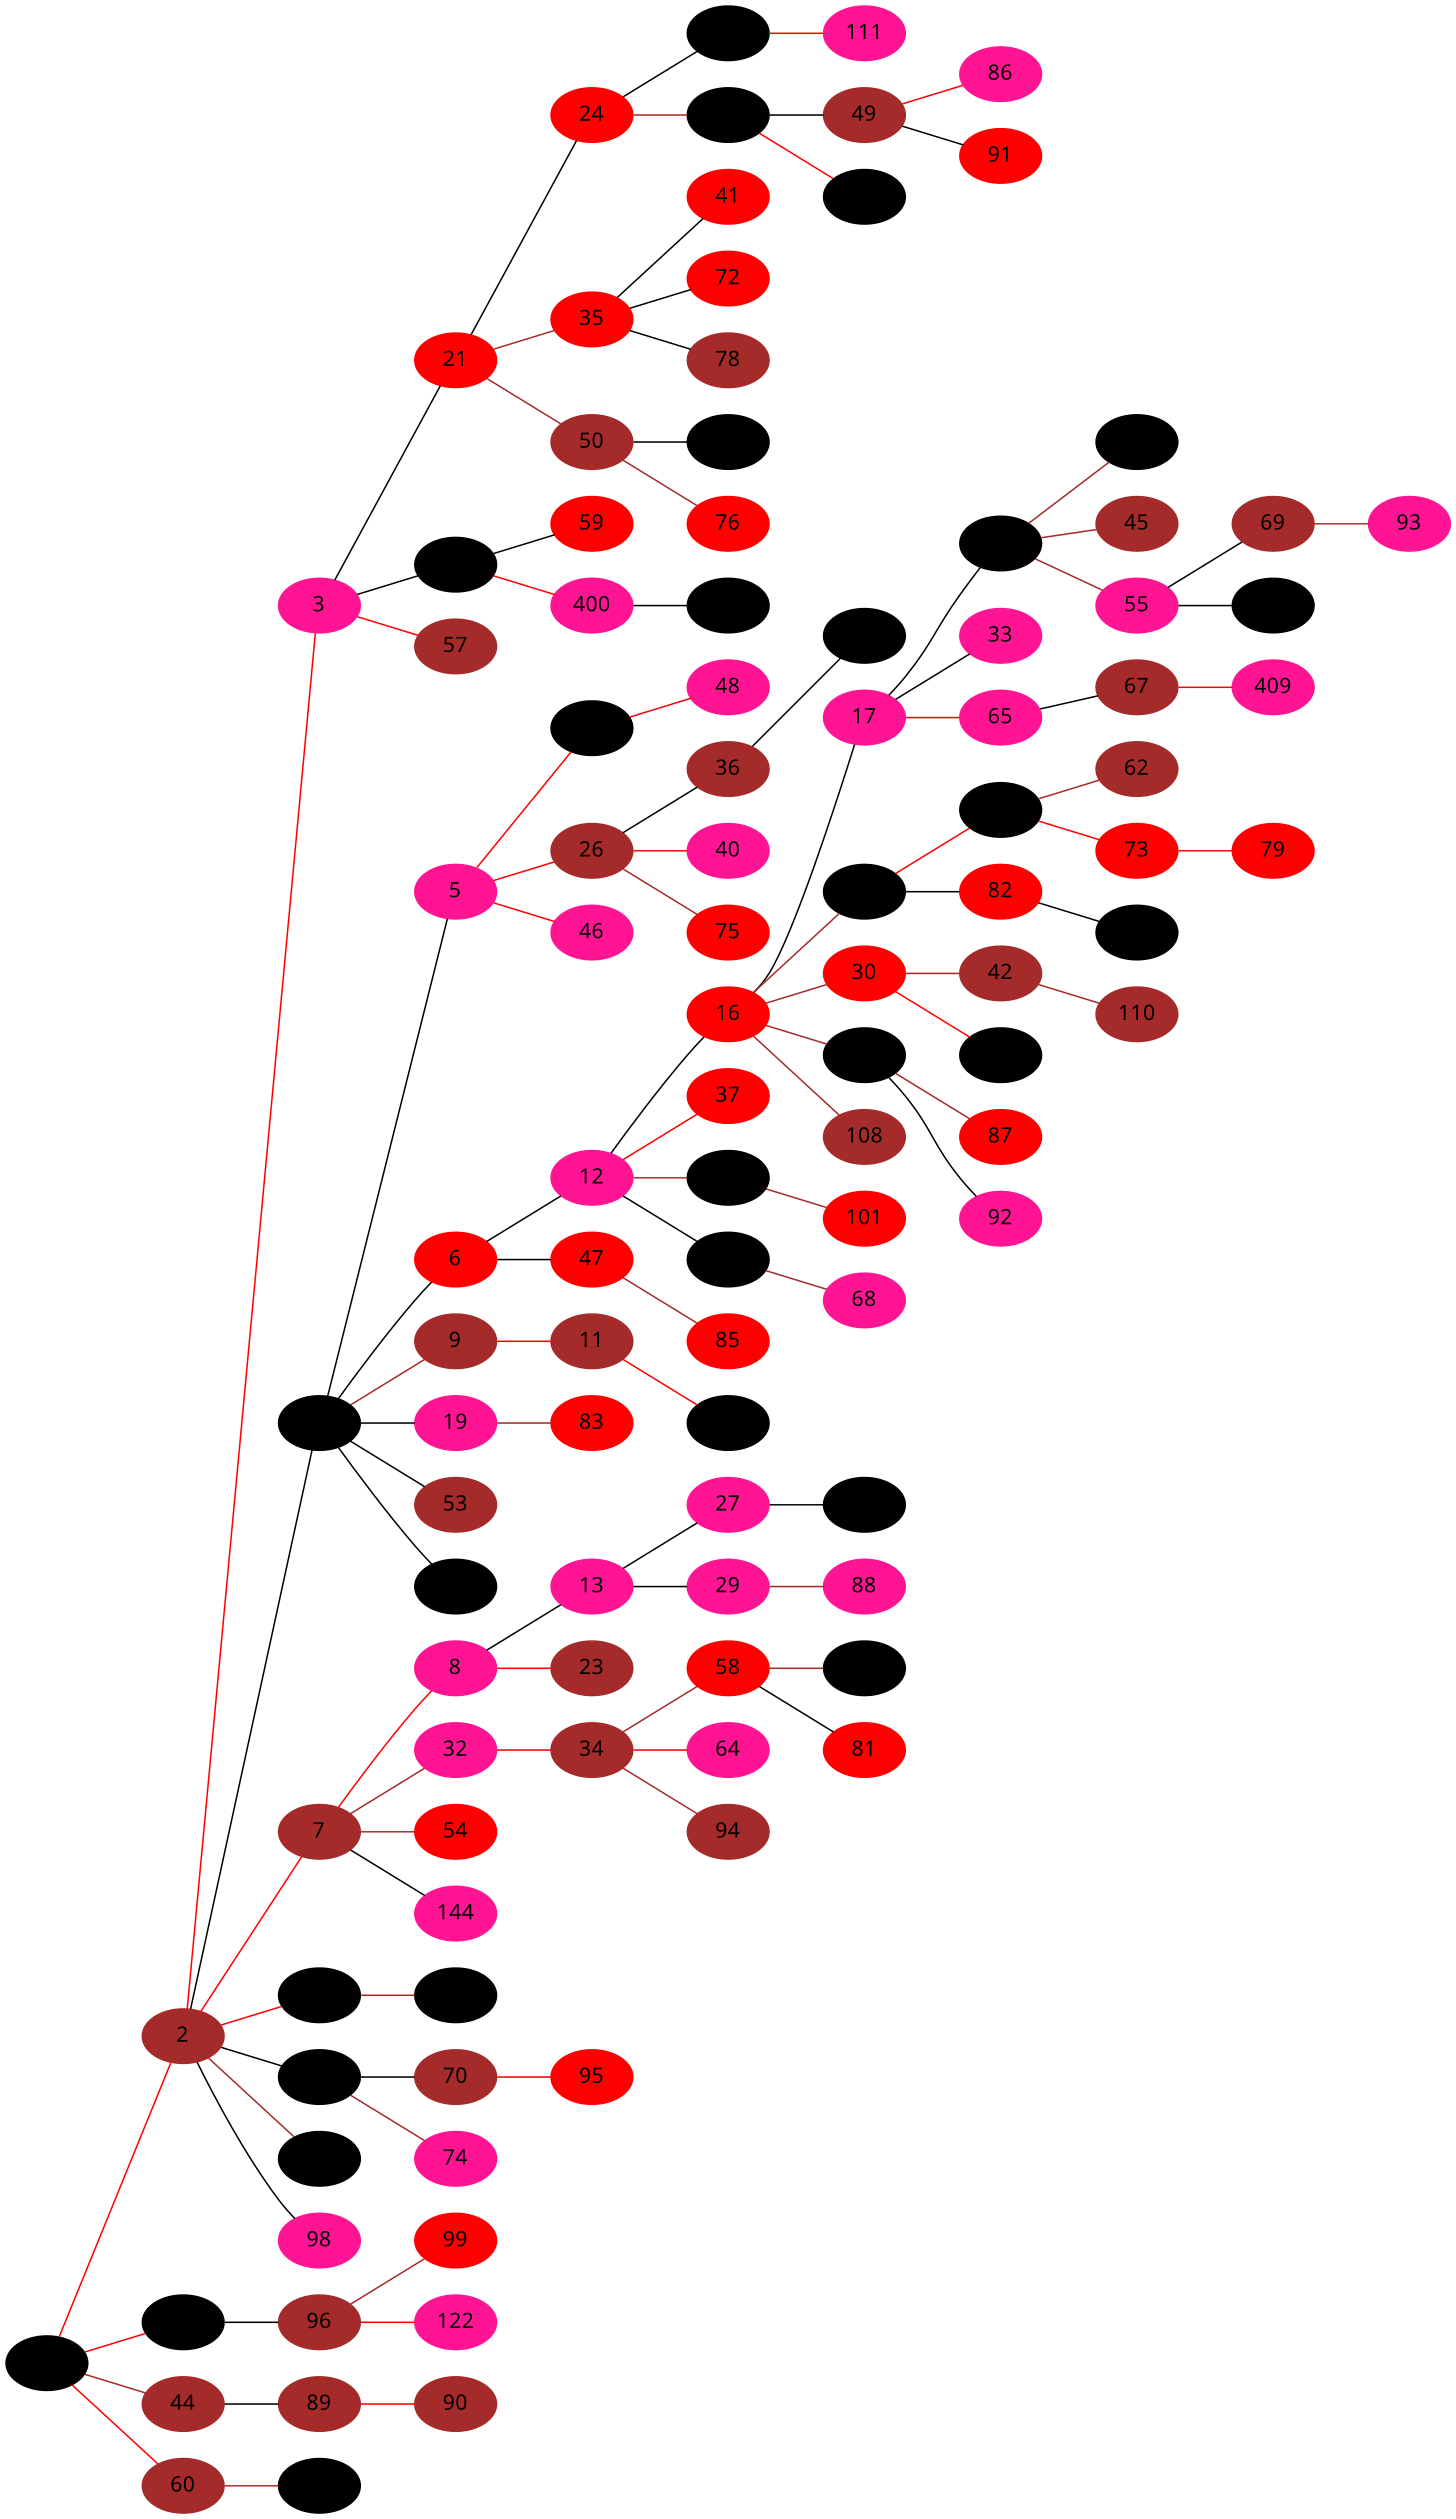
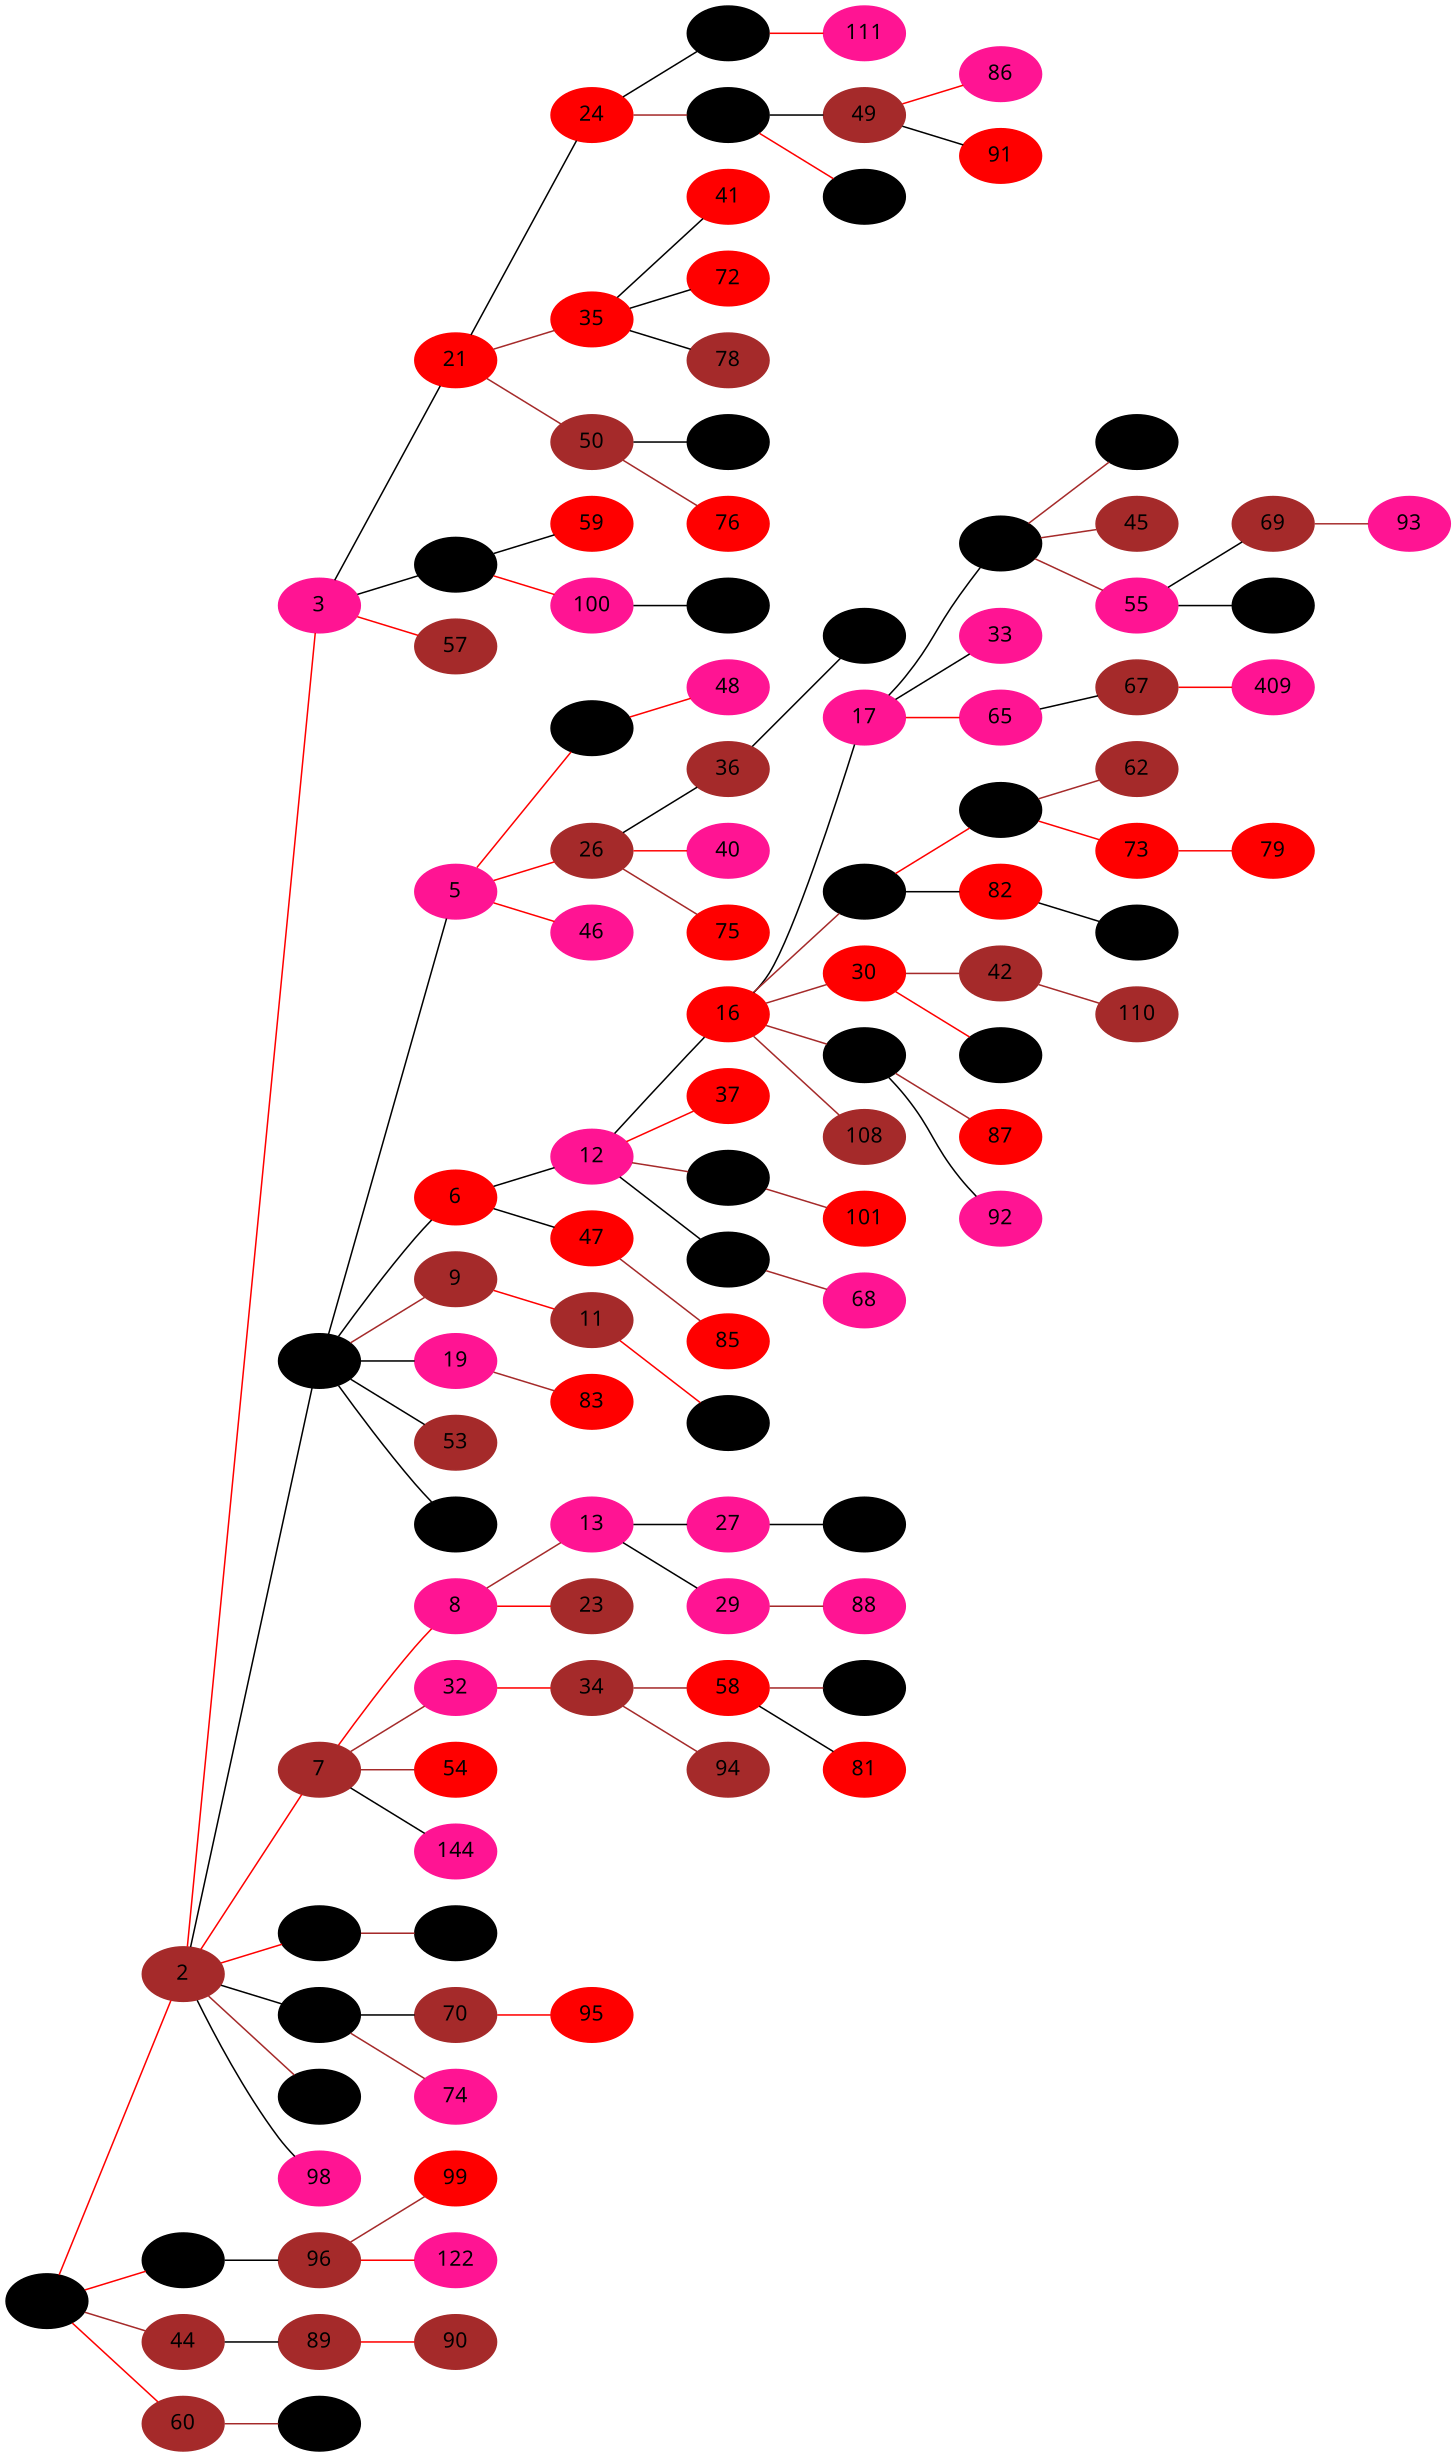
(592, 606) -> (592, 606)
(524, 1627) -> (524, 1565)
(728, 1750) -> none
